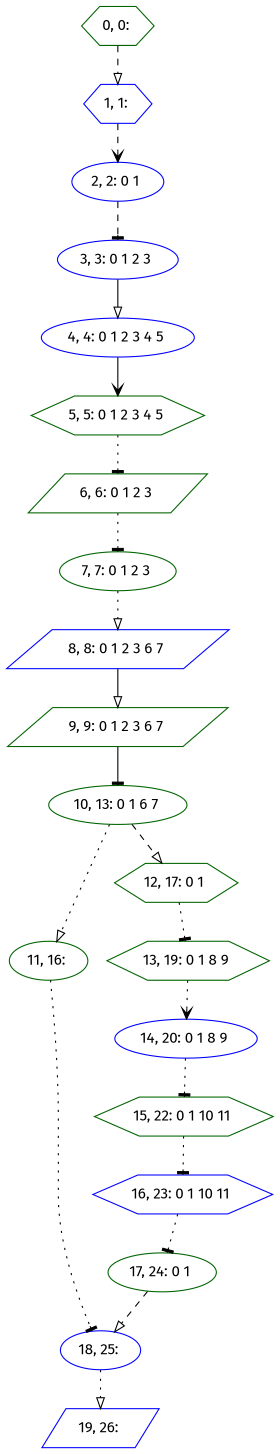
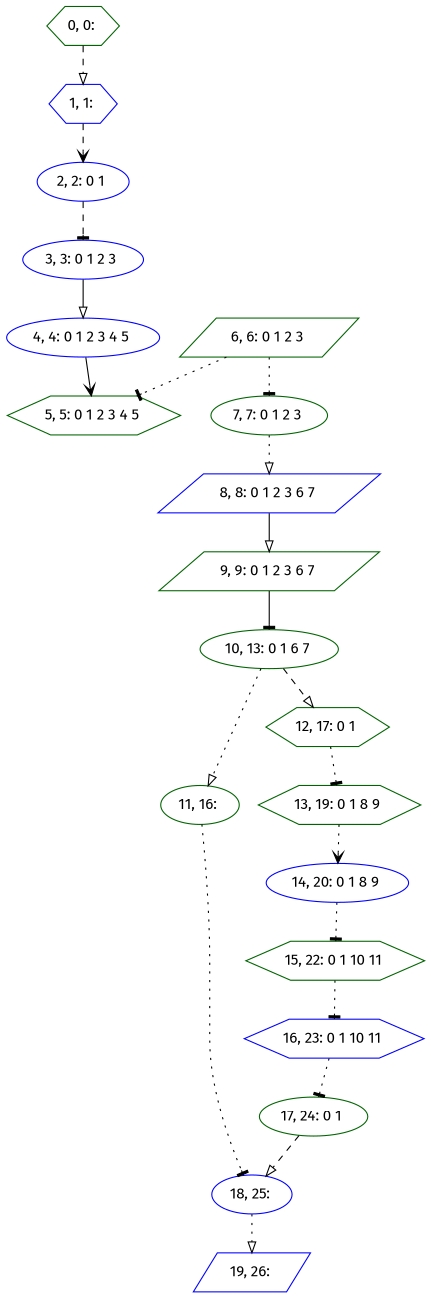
(118, 452) -> (184, 375)
